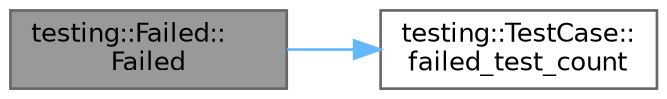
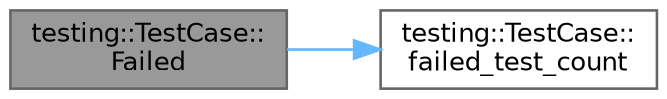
(149, 50) -> (149, 50)
